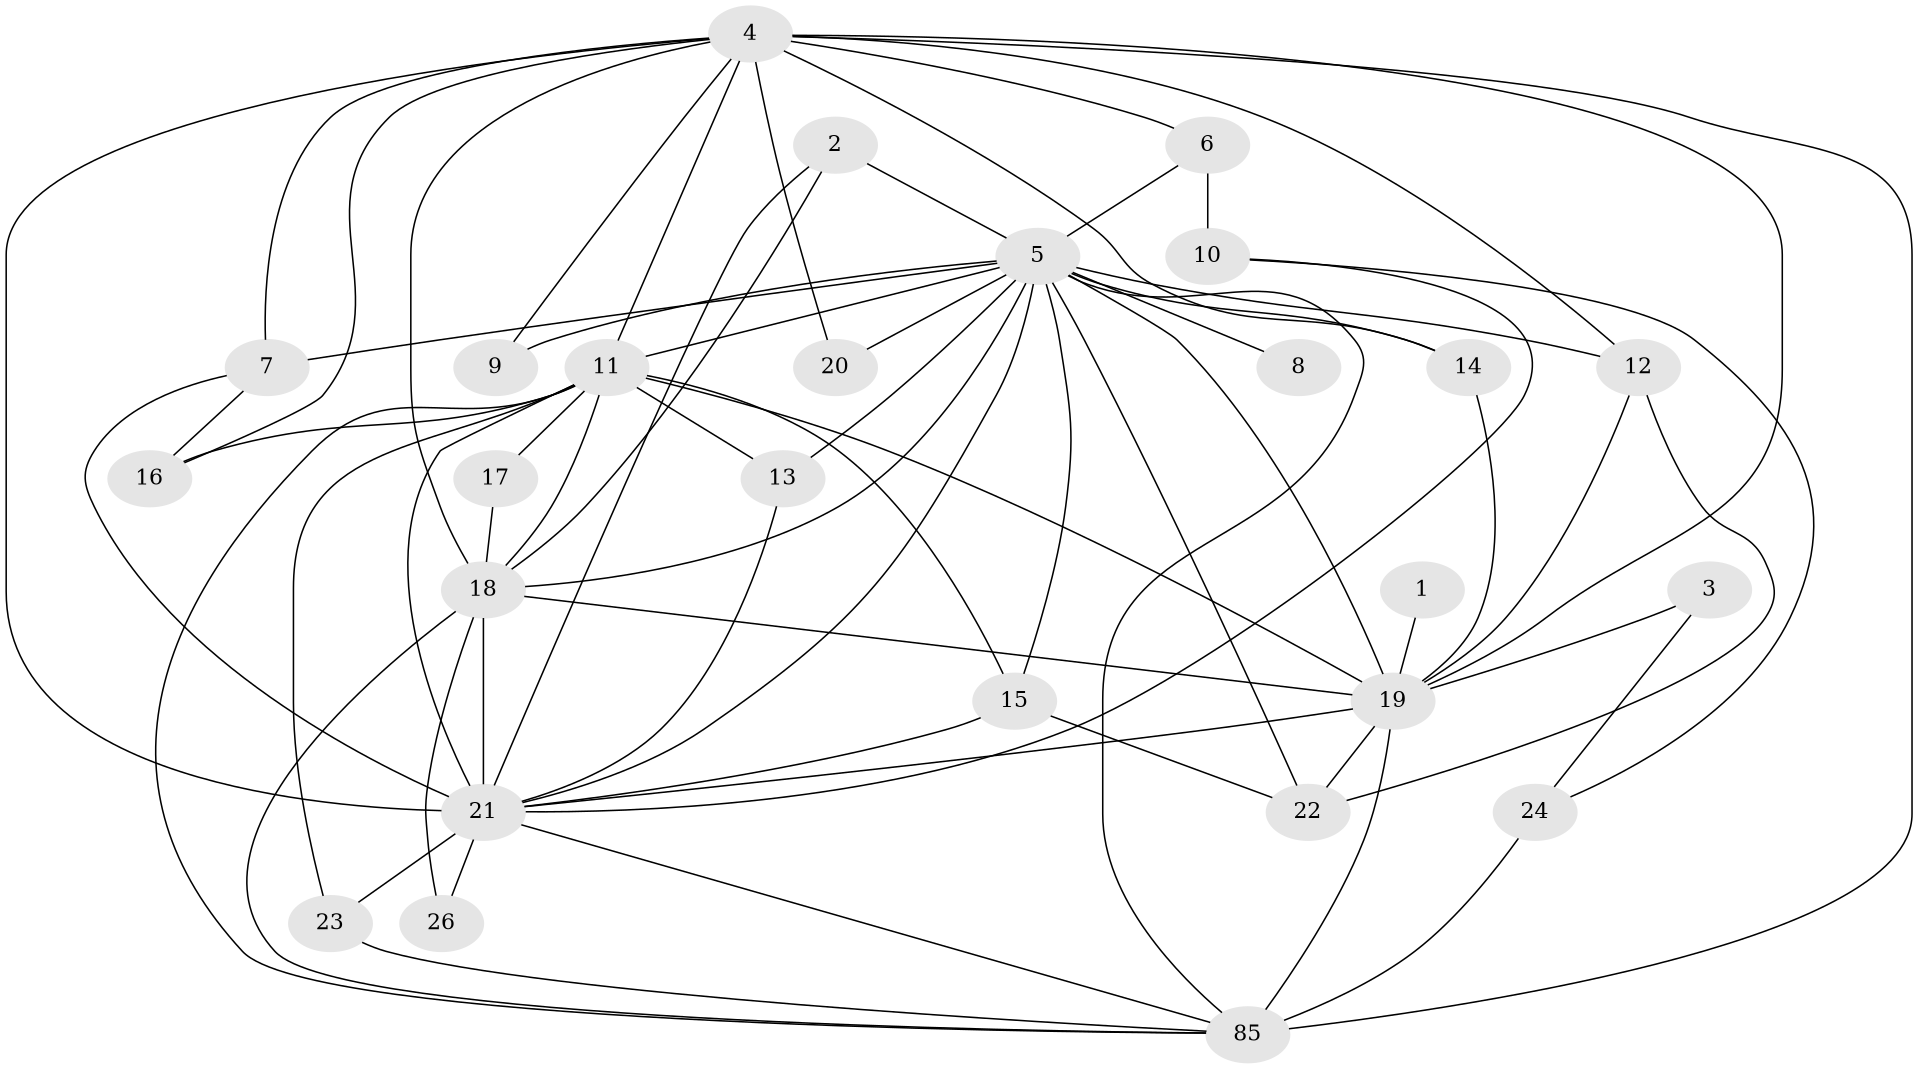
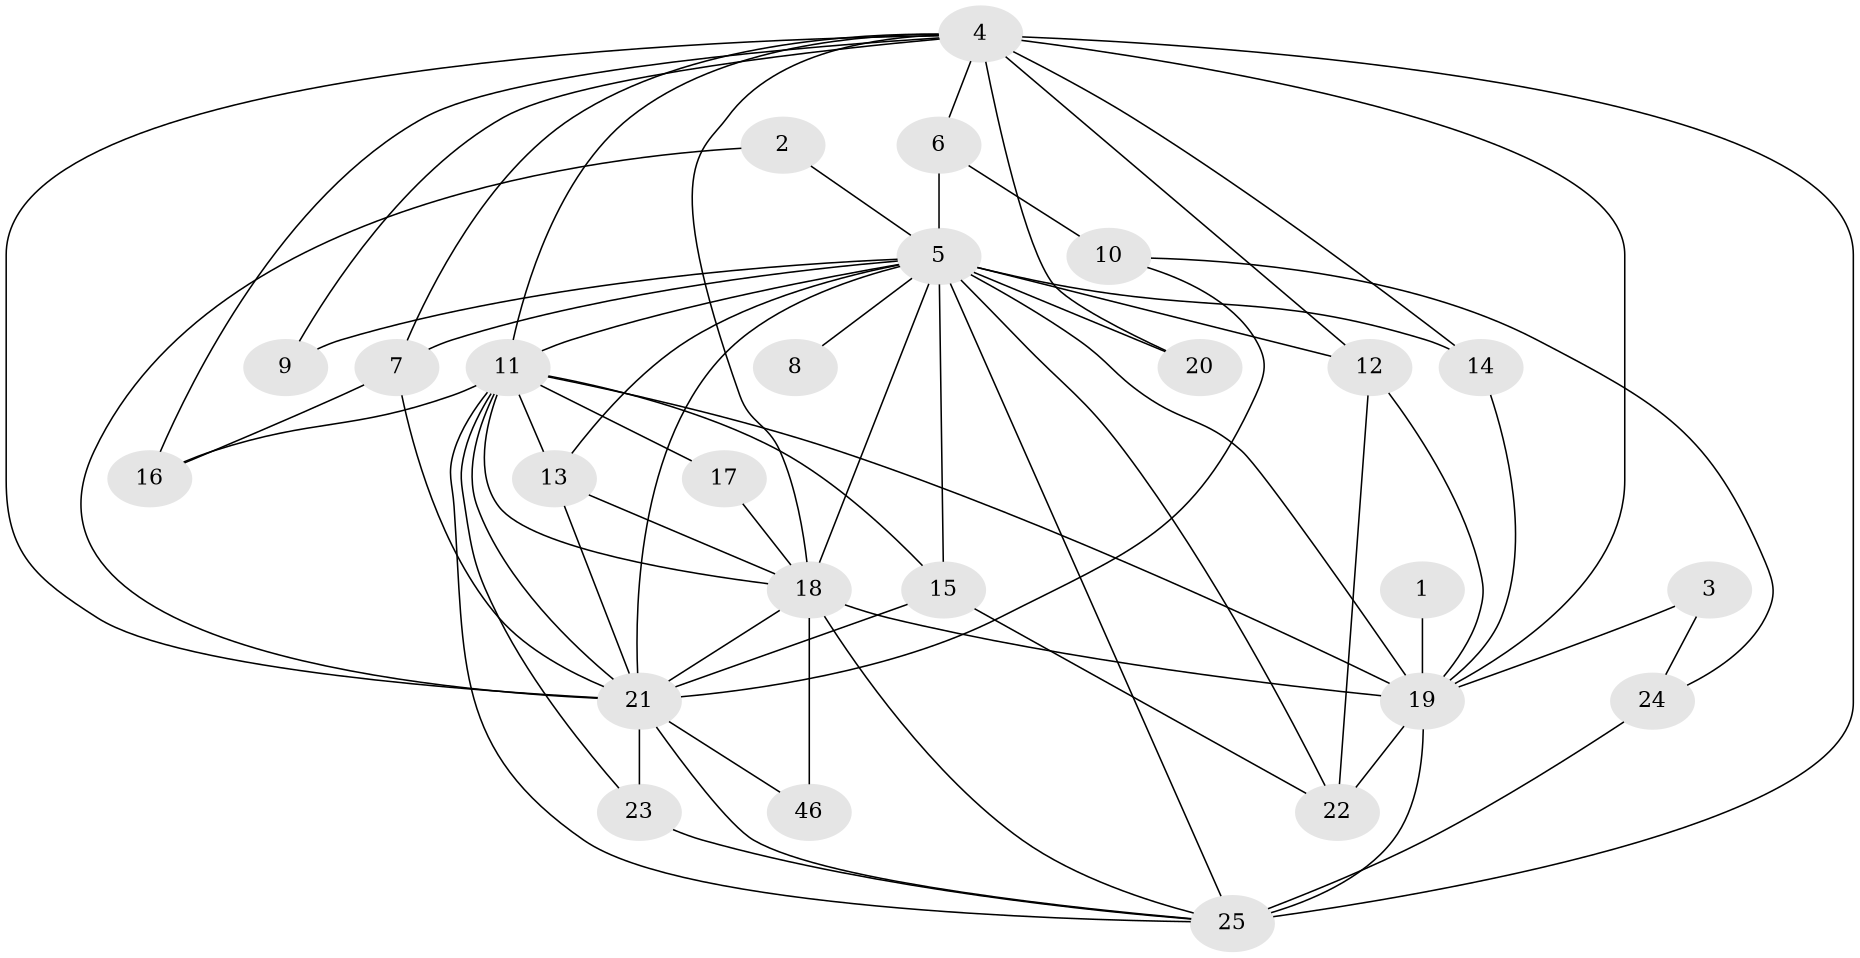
(692, 375) -> (682, 534)
(919, 764) -> none
(442, 924) -> (809, 812)
(1248, 1035) -> (1232, 924)
